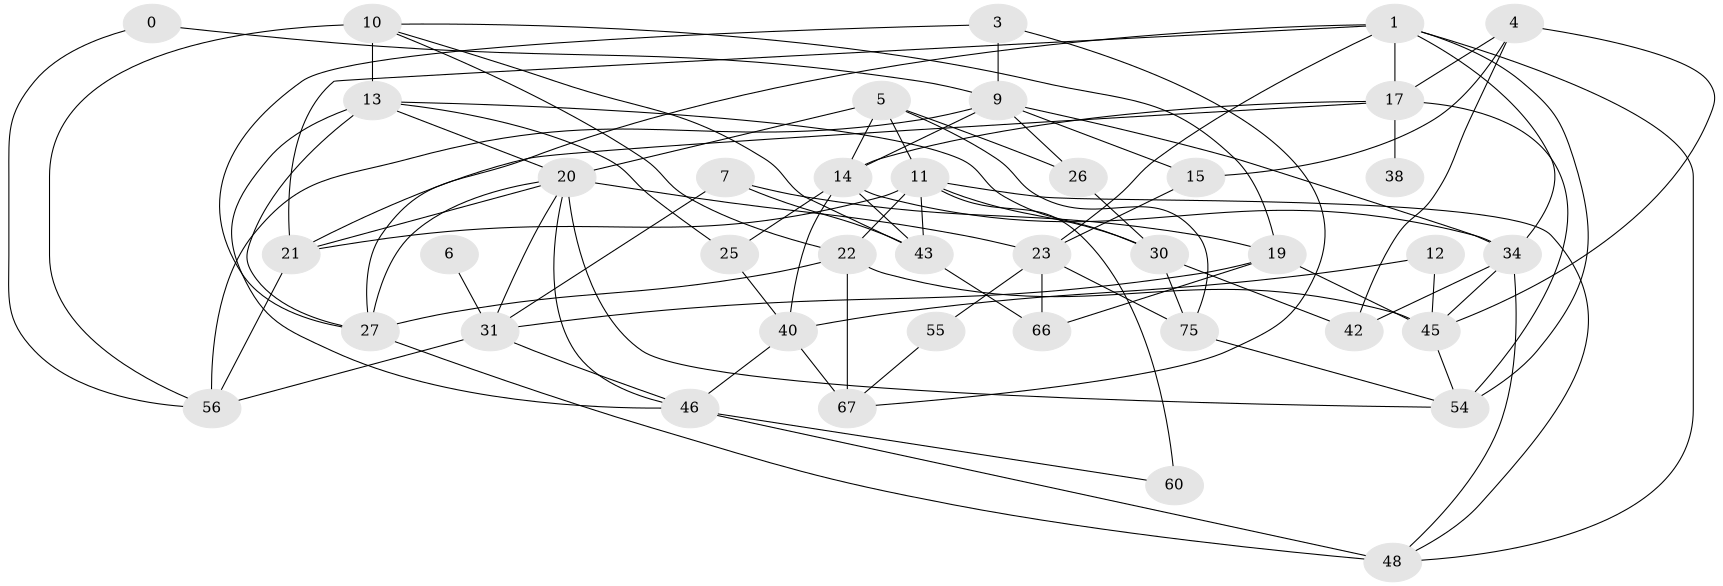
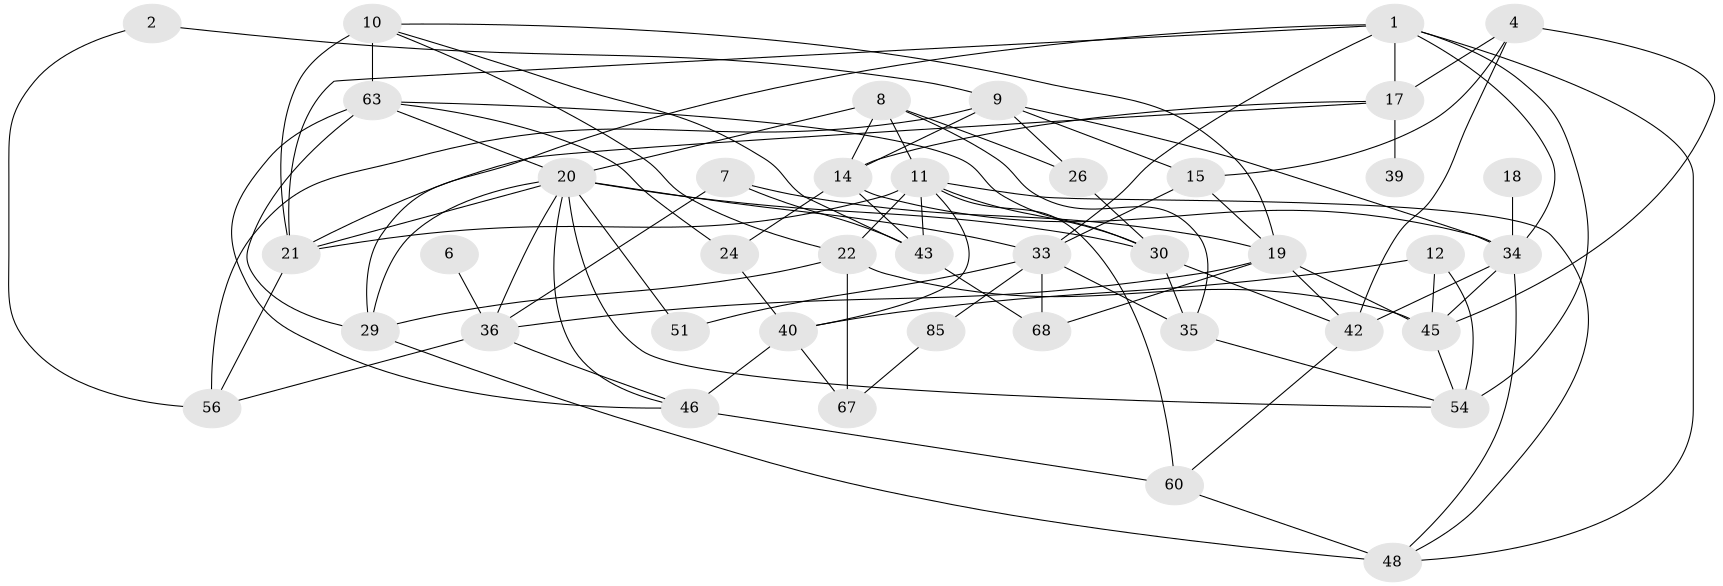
(152, 24) -> (152, 24)
(998, 24) -> none
(372, 101) -> (372, 101)
(882, 101) -> (882, 101)
(57, 141) -> (285, 123)
(1395, 178) -> (1395, 178)
none -> (1513, 178)
none -> (864, 212)
(1567, 215) -> (1472, 328)
none -> (1239, 218)
(803, 251) -> (901, 305)
(730, 255) -> (730, 255)
(1042, 255) -> (1042, 255)
none -> (1311, 288)
(370, 332) -> (370, 332)
(490, 332) -> (490, 332)
none -> (680, 332)
(936, 332) -> (936, 332)
(1042, 332) -> (1042, 332)
(1190, 332) -> (1190, 332)
none -> (1261, 411)
(1041, 486) -> (1284, 524)
